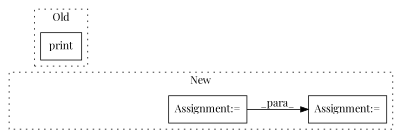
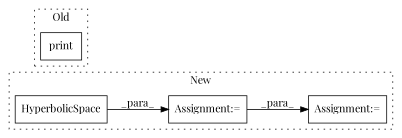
none -> (61, 109)
